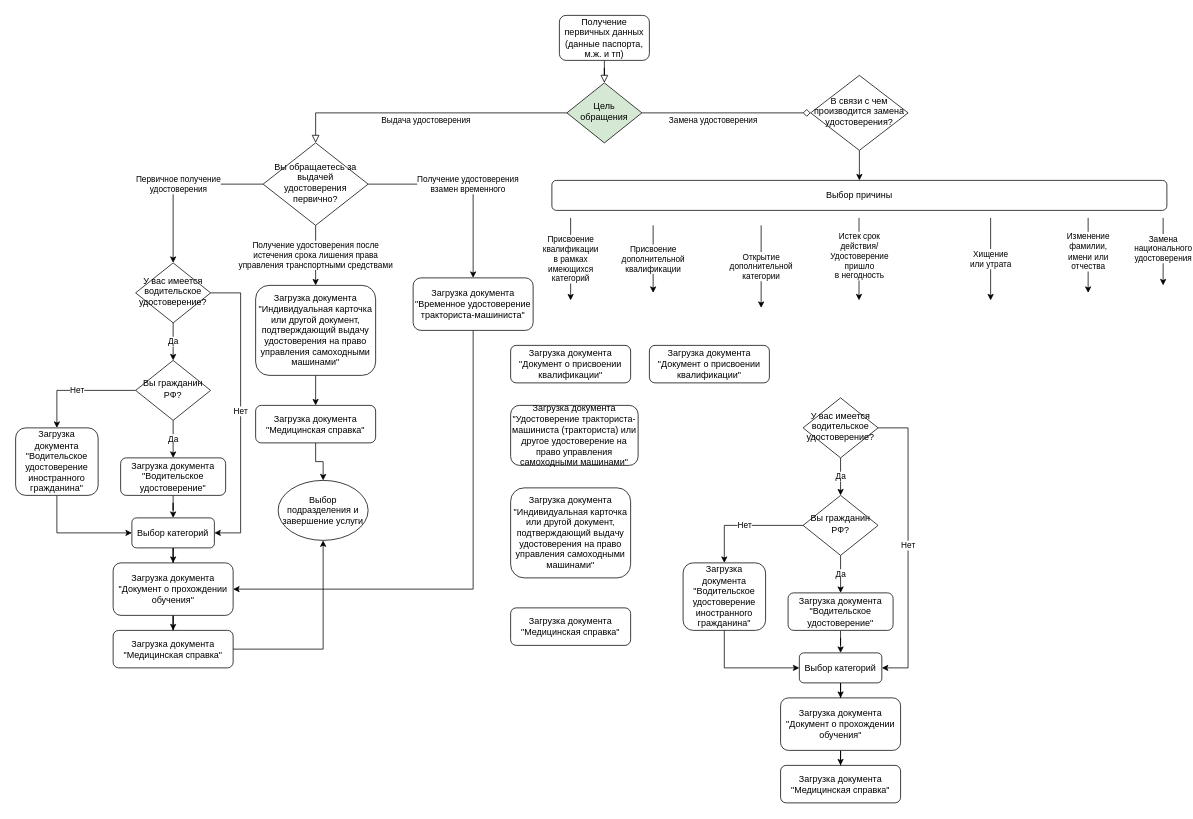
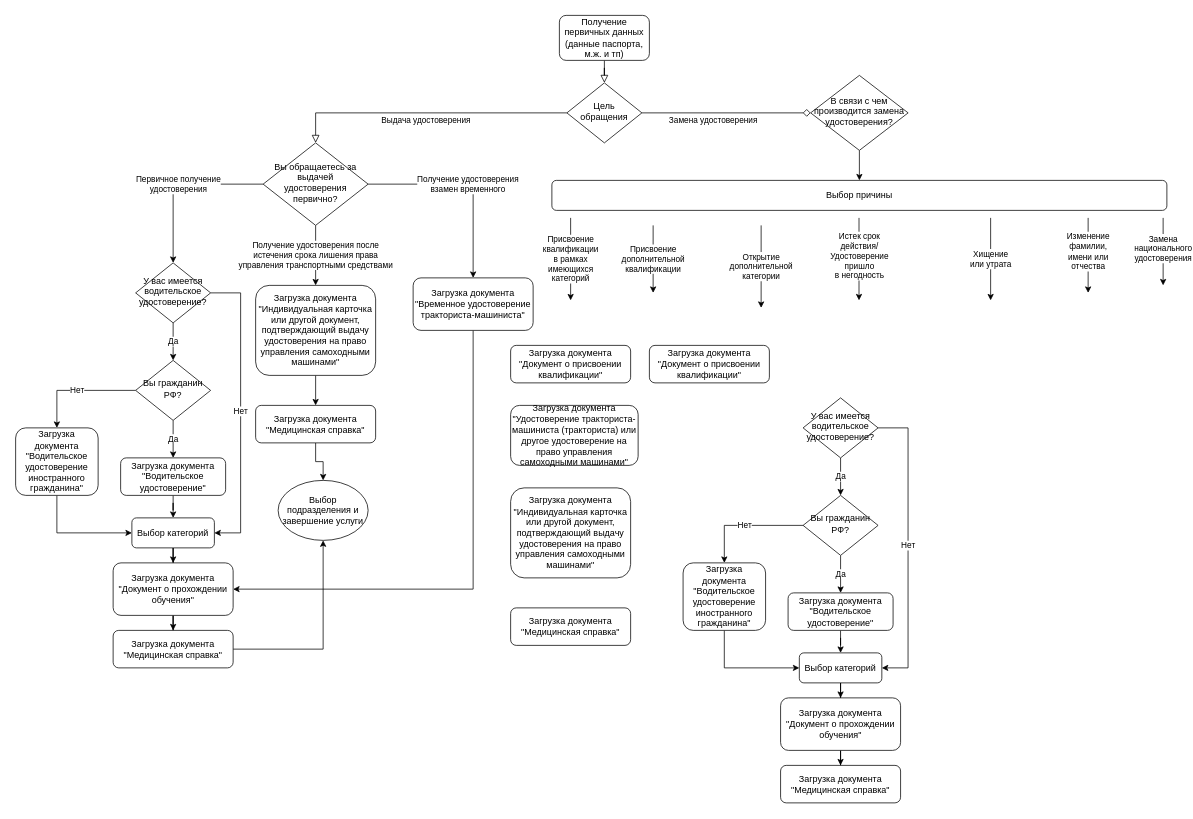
(604, 113) -> (604, 113)
